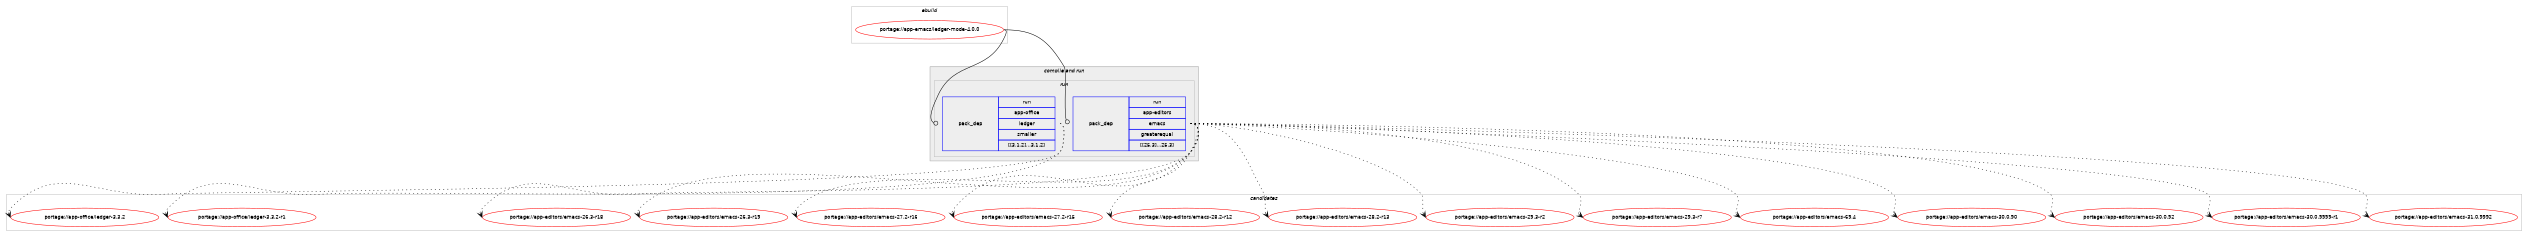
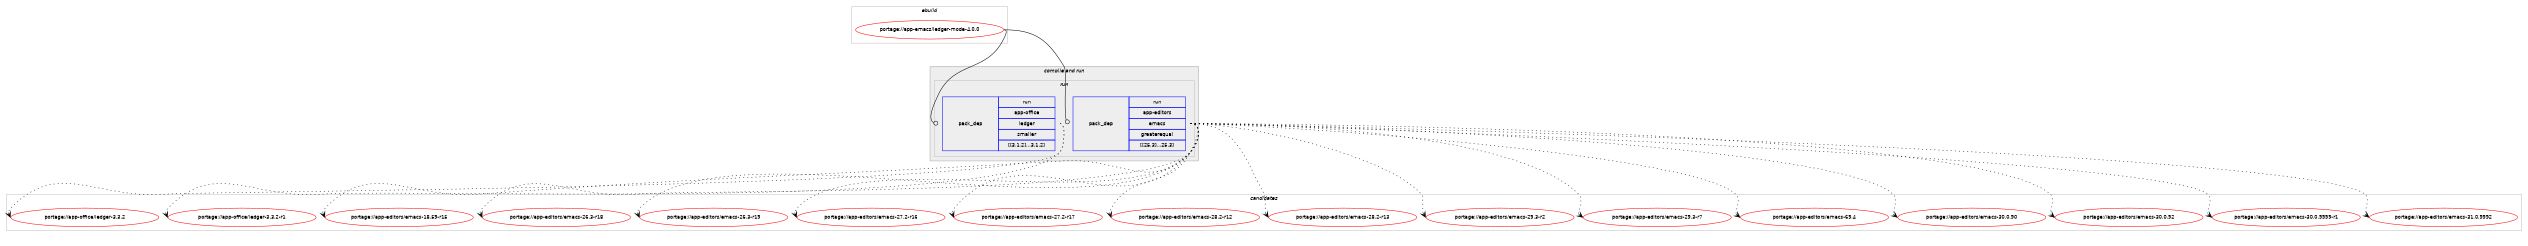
none -> (399, 217)
(1028, 217) -> (1028, 217)
